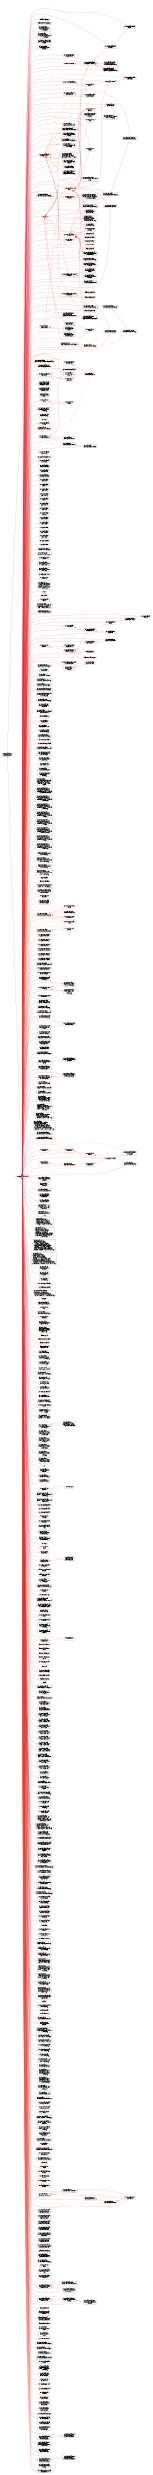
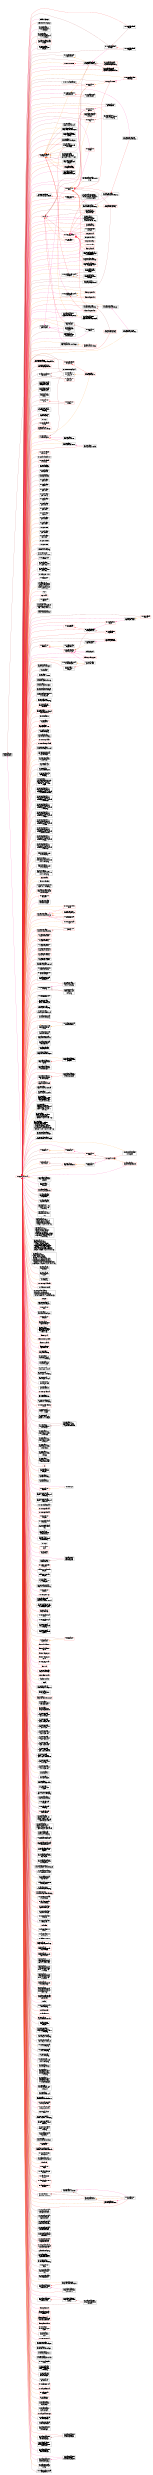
none -> (130, 49)
